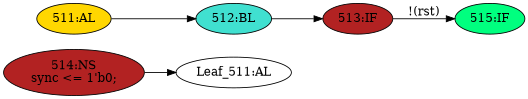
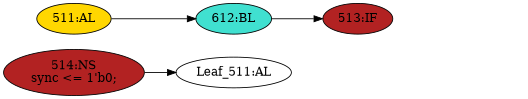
(234, 19) -> (234, 19)
(490, 19) -> none
